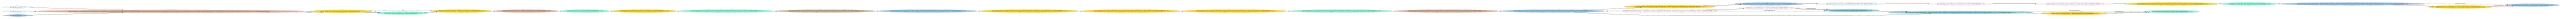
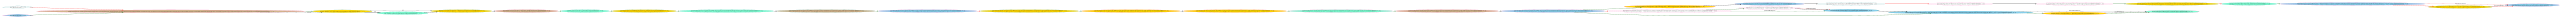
(18, 11) -> none
